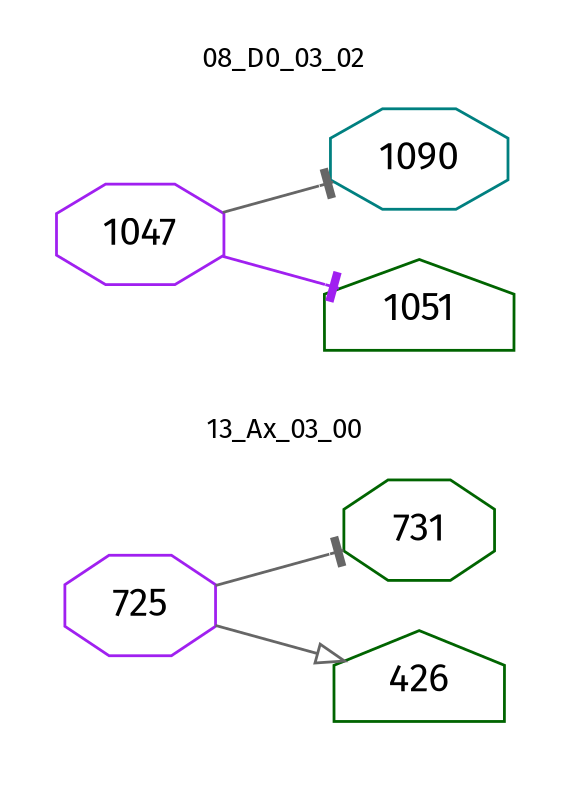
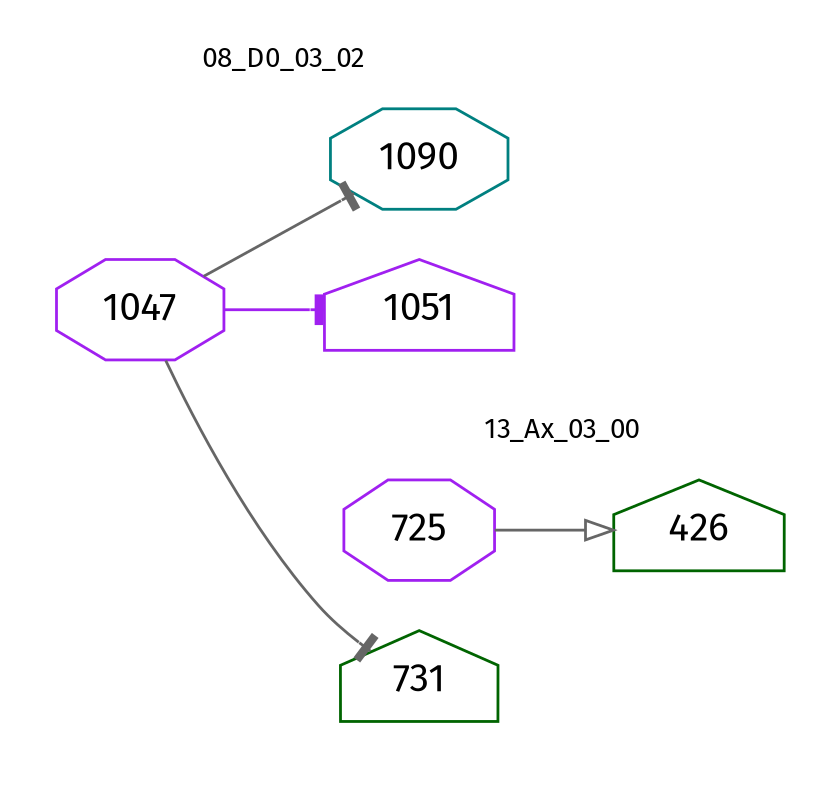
(419, 310) -> (419, 310)
(419, 530) -> (419, 681)
(272, 570) -> (248, 511)
